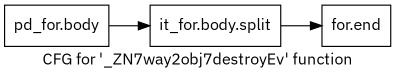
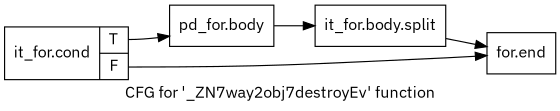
none -> (66, 53)
